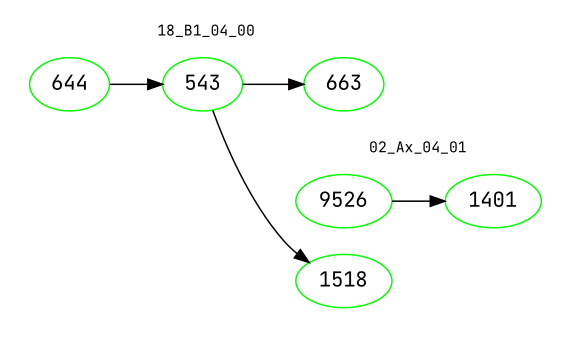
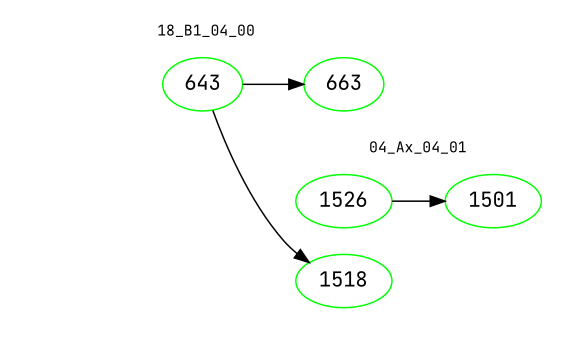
(70, 84) -> none
(203, 84) -> (203, 84)
(419, 149) -> (419, 149)
(344, 201) -> (344, 201)
(493, 201) -> (493, 201)
